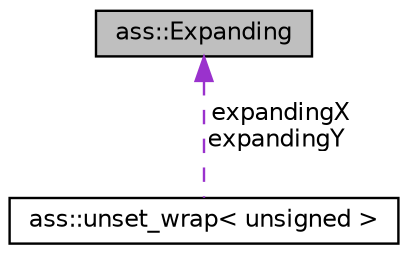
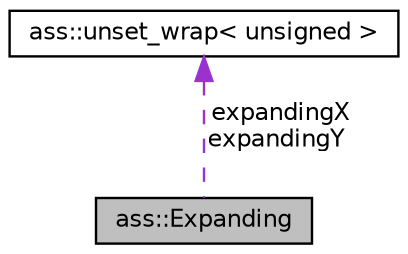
(204, 139) -> (204, 139)
